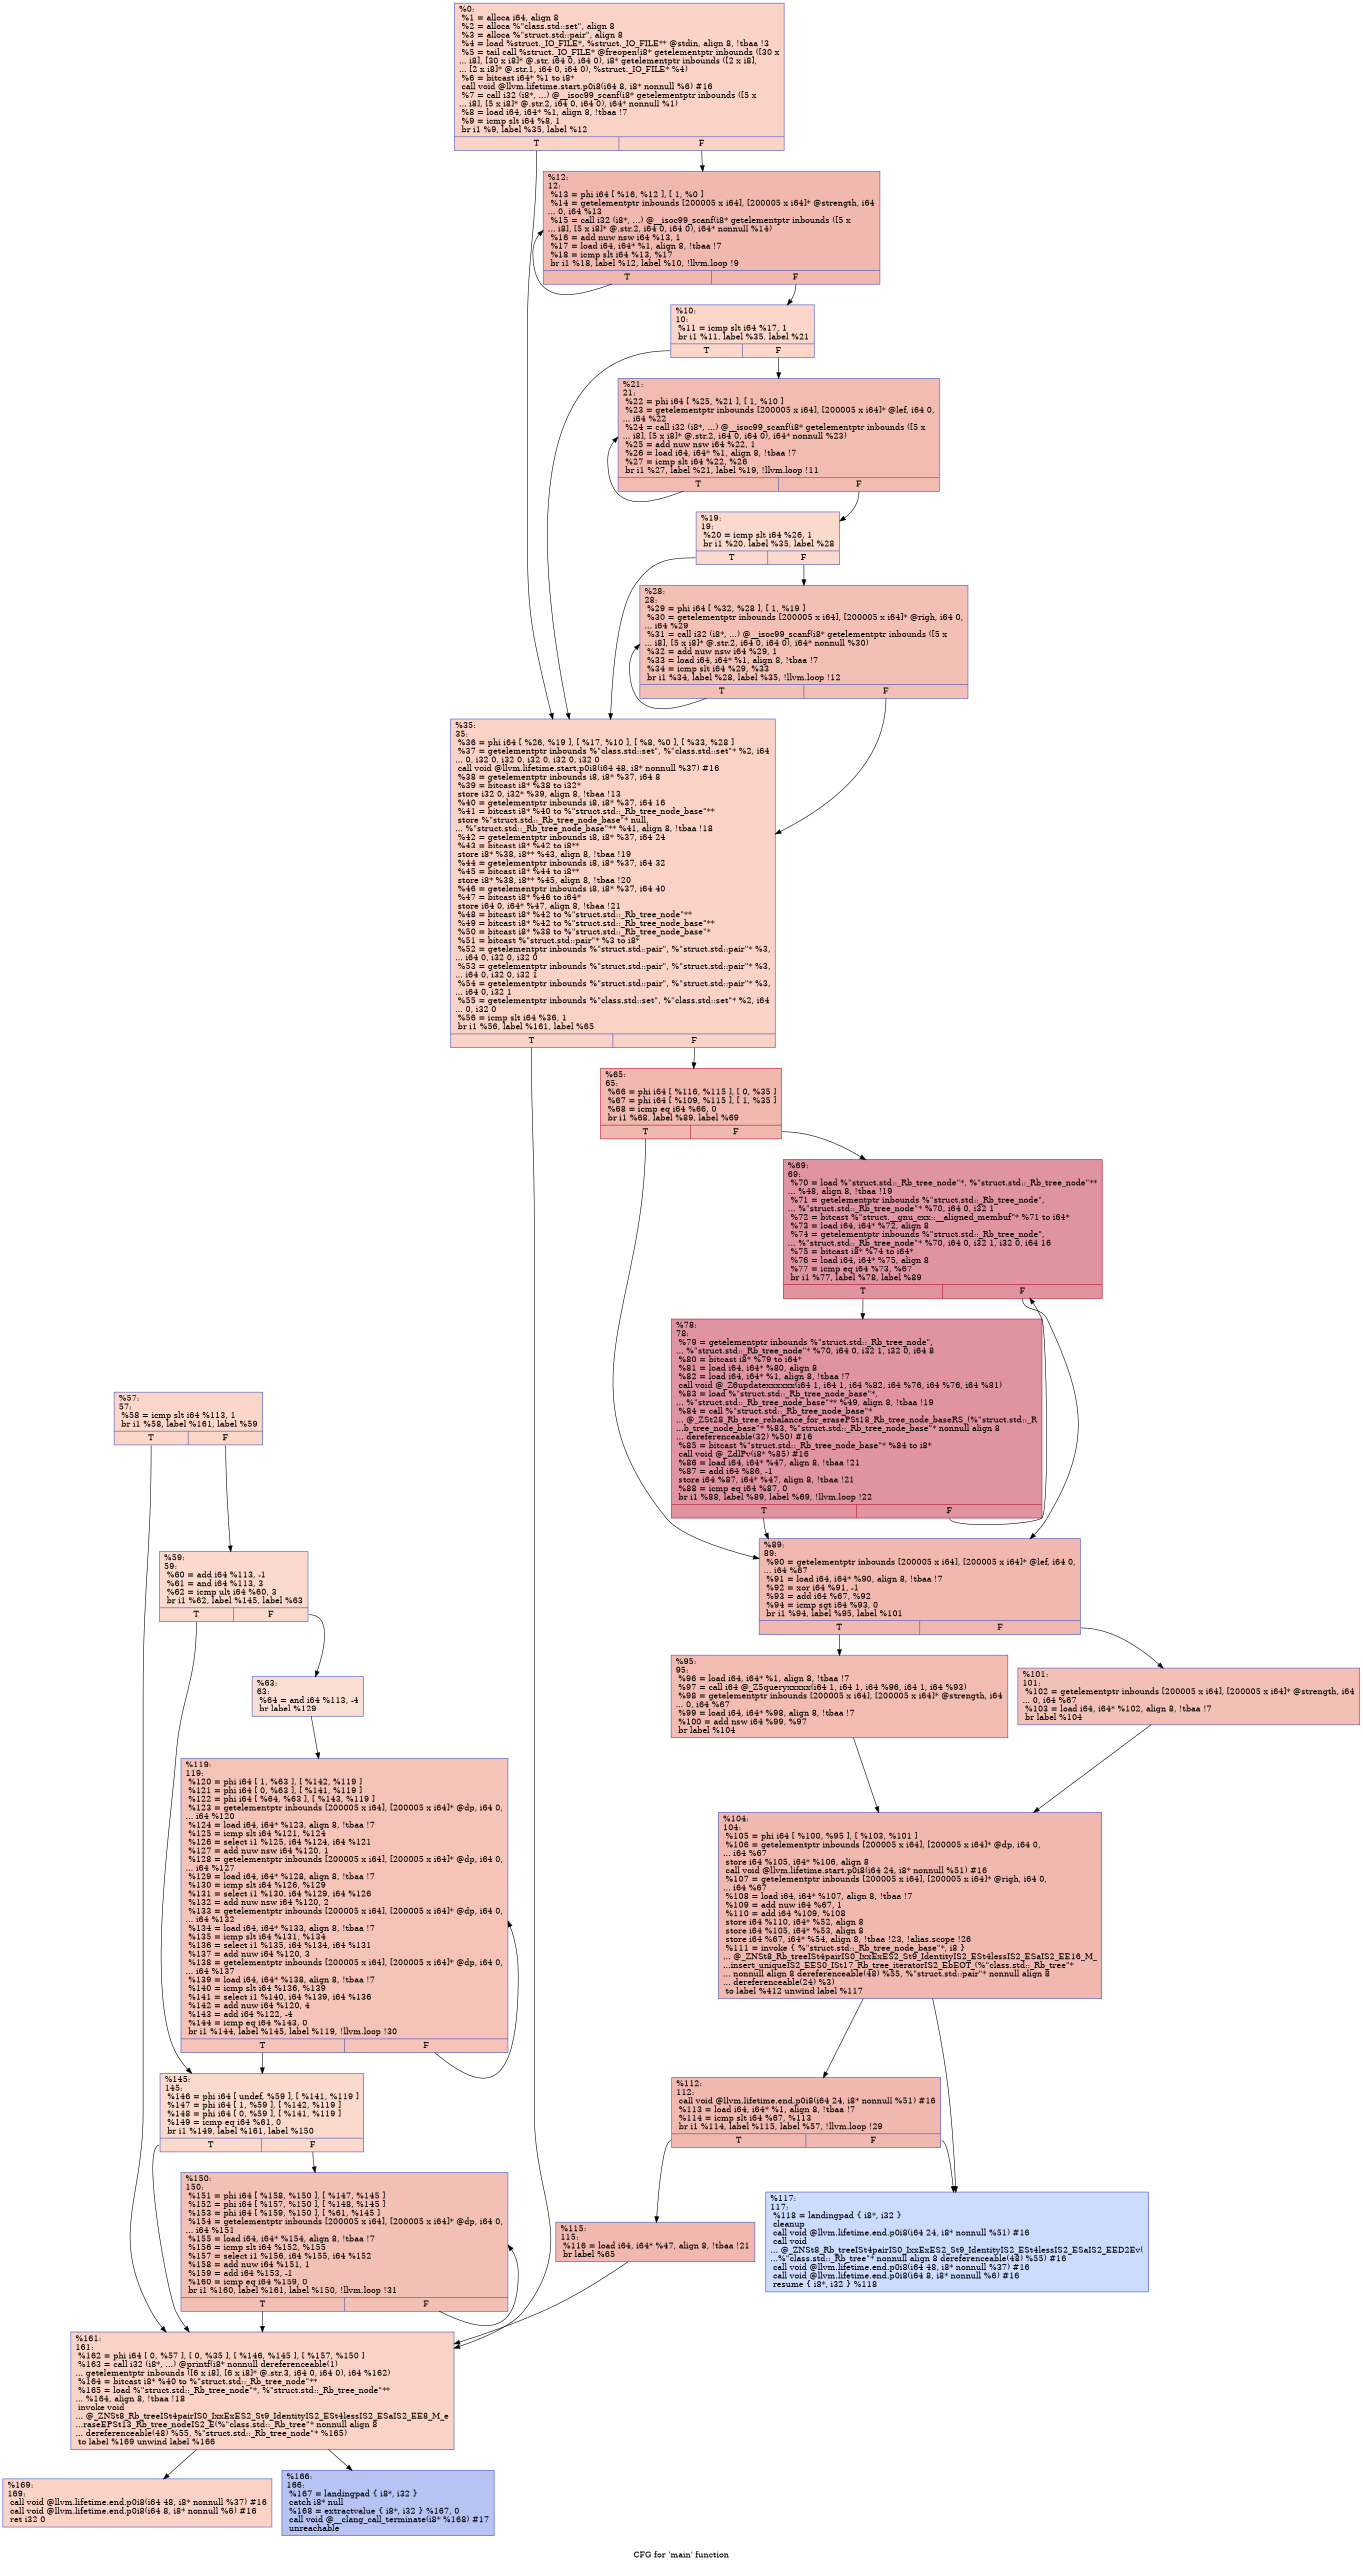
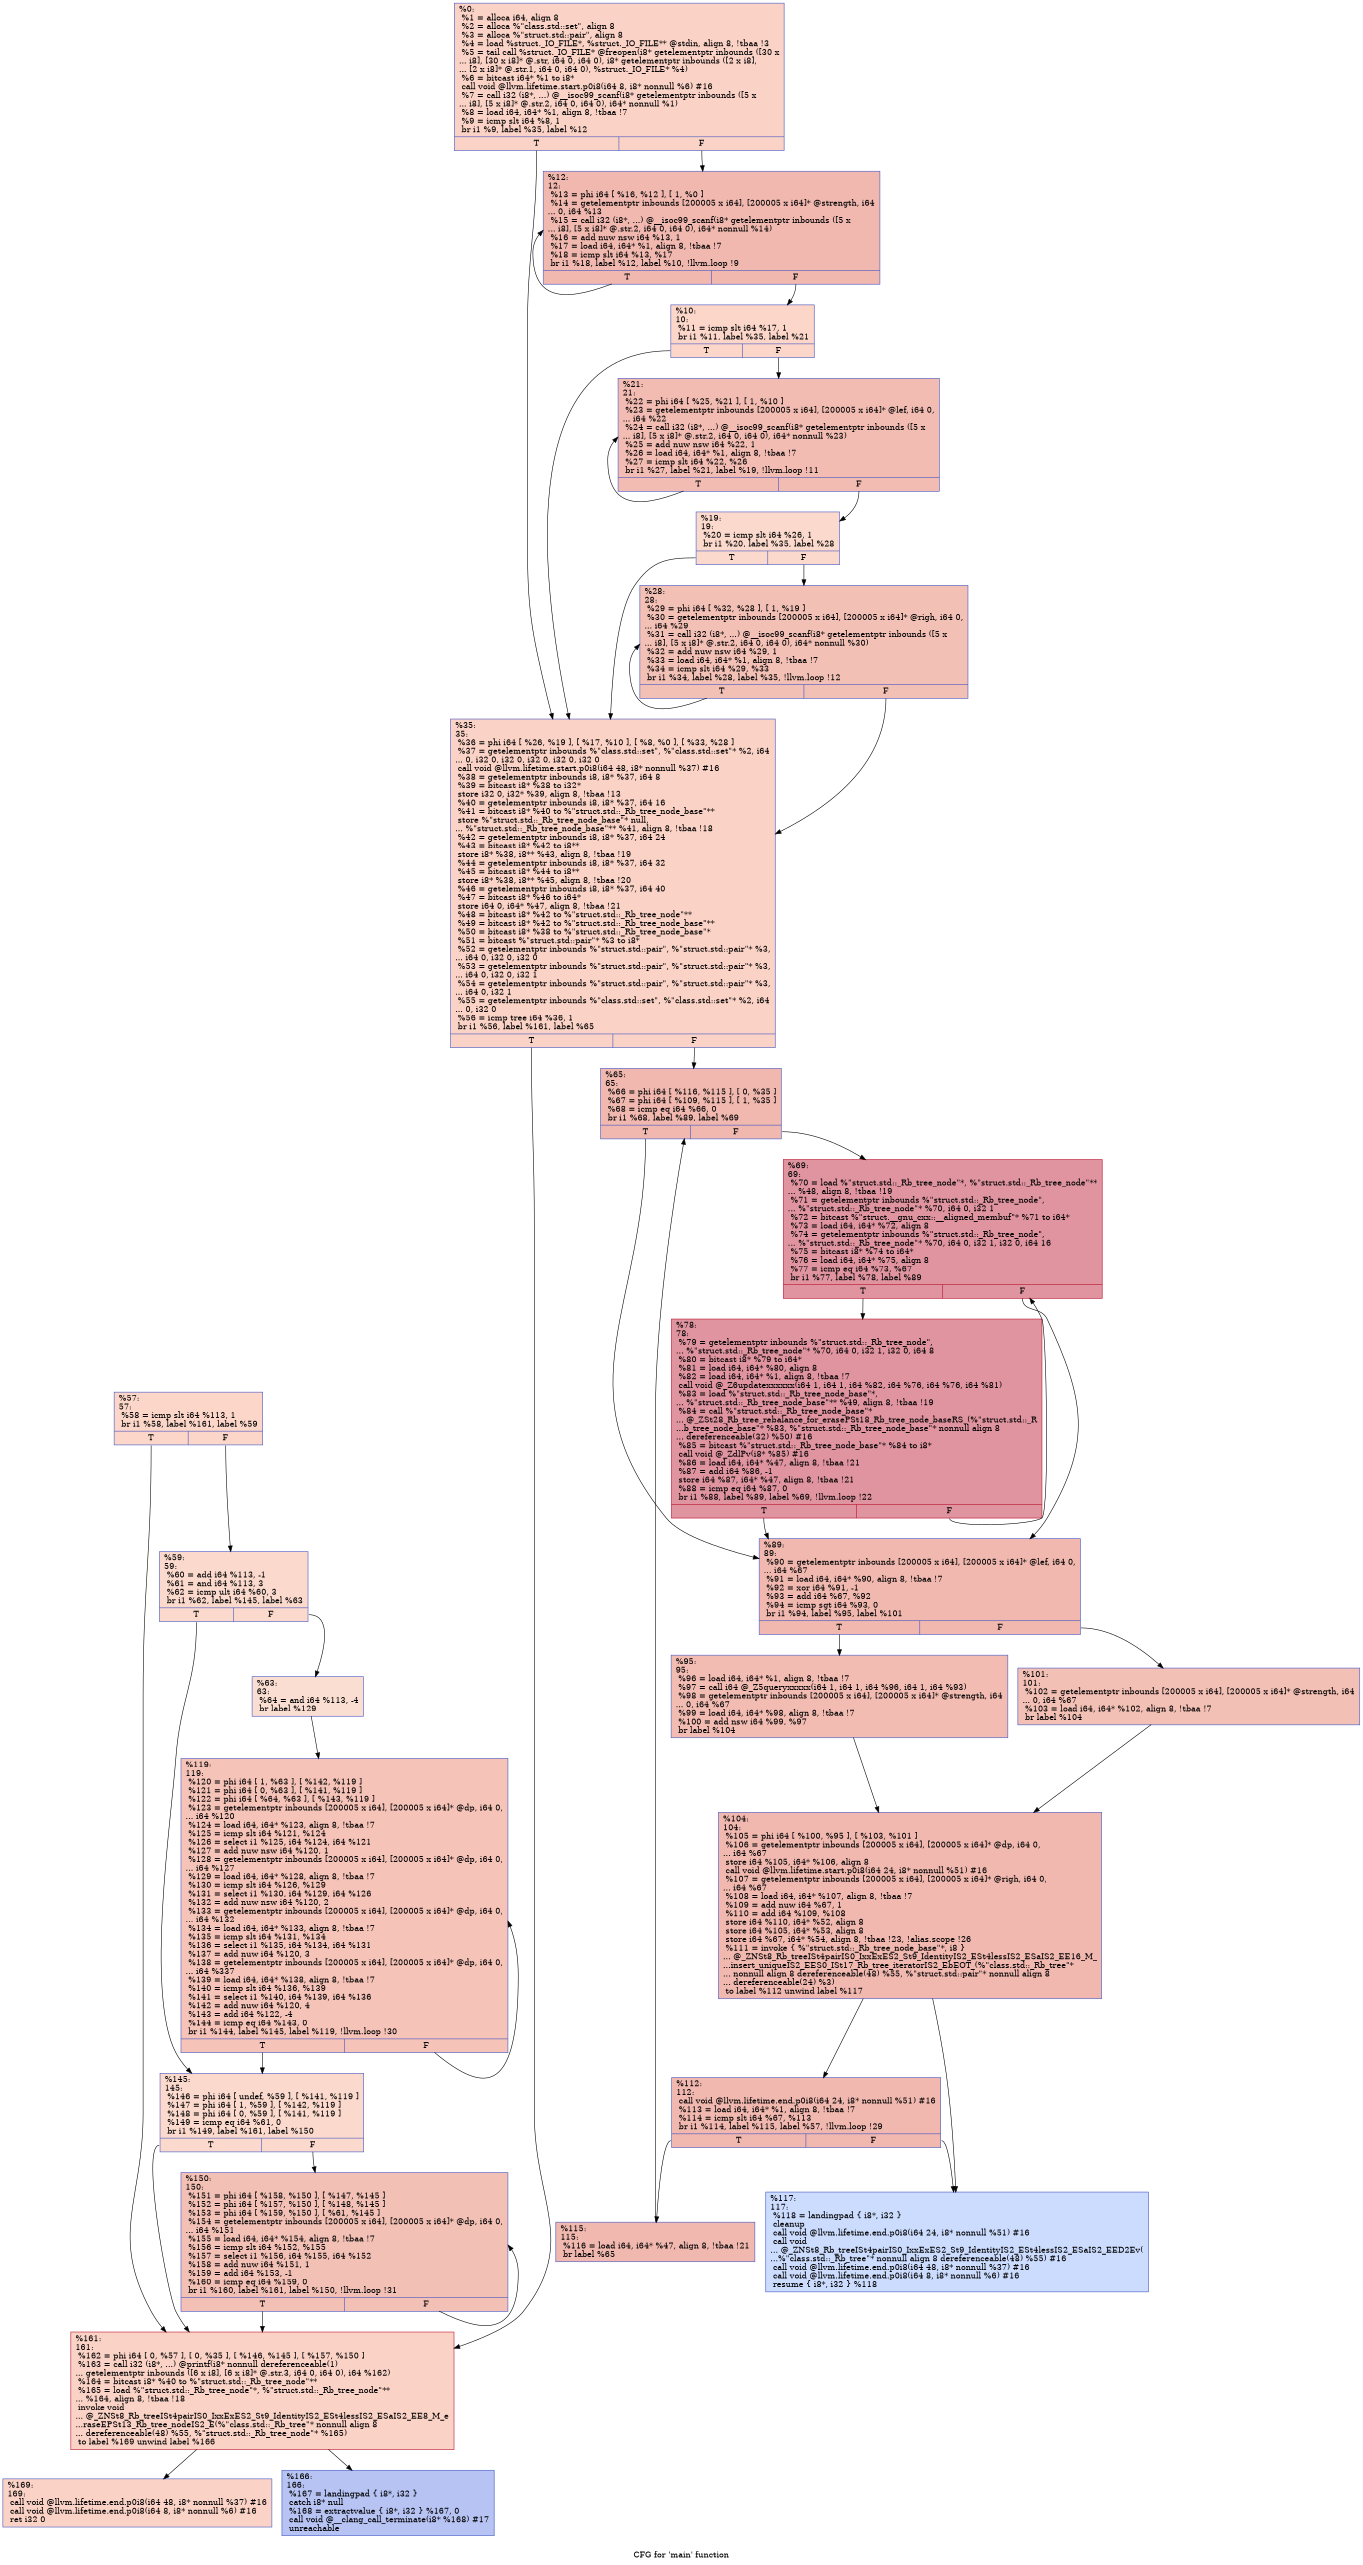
(511, 1018) -> (515, 1018)
(691, 1104) -> (691, 1104)
(210, 1972) -> (210, 1972)
(793, 1991) -> (793, 1991)
(547, 2309) -> (655, 1682)
(262, 2391) -> (262, 2391)
